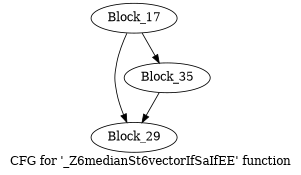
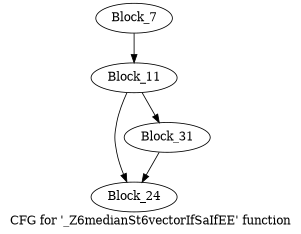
none -> (134, 18)
(134, 18) -> (134, 78)
(167, 78) -> (167, 137)
(134, 137) -> (134, 197)
